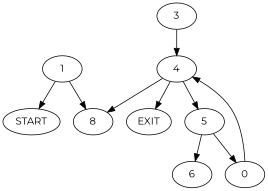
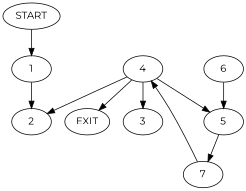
(177, 39) -> (143, 92)
(49, 92) -> (32, 39)
(93, 122) -> (32, 122)
(199, 144) -> (224, 92)
(245, 175) -> (203, 175)
